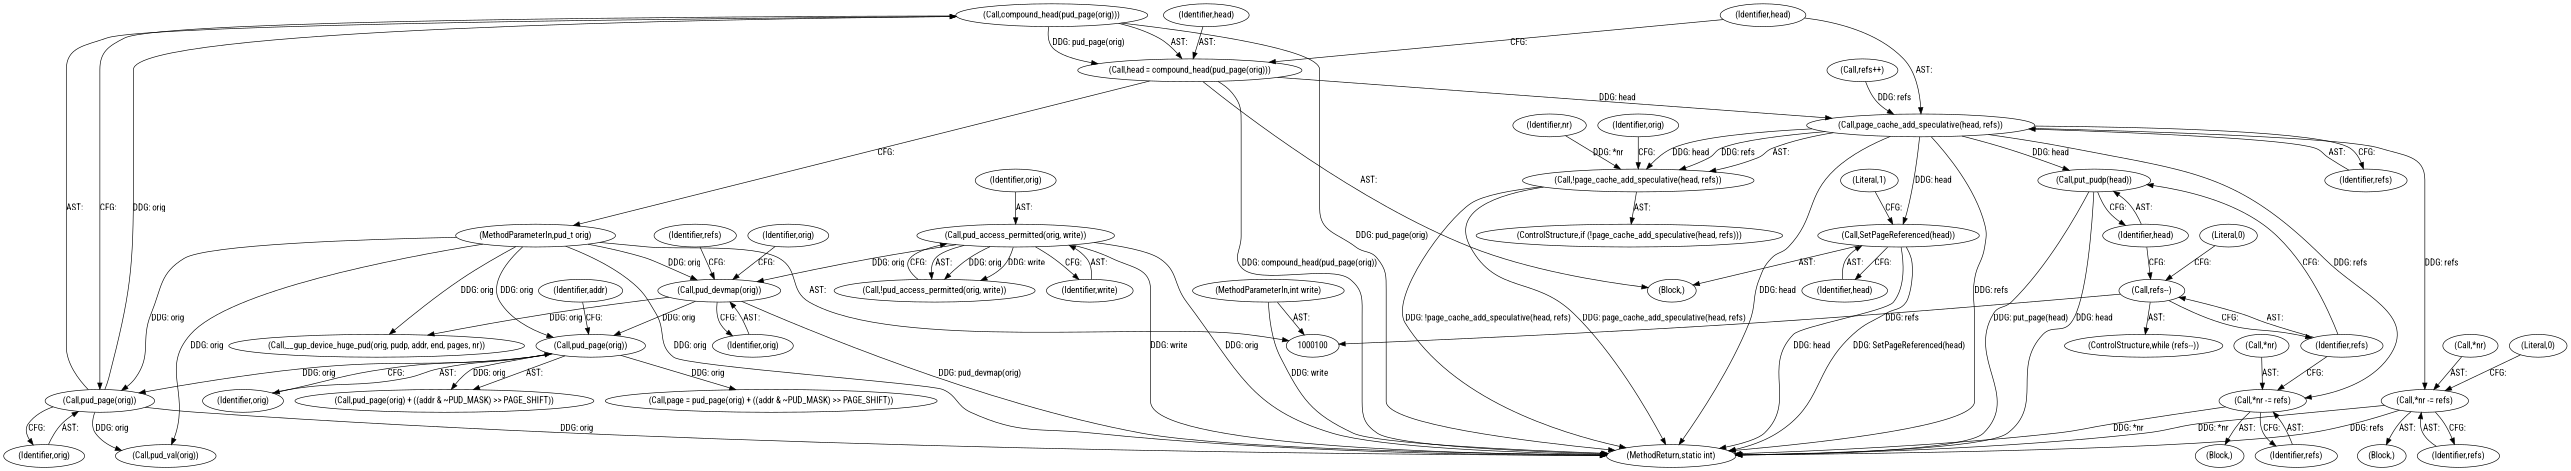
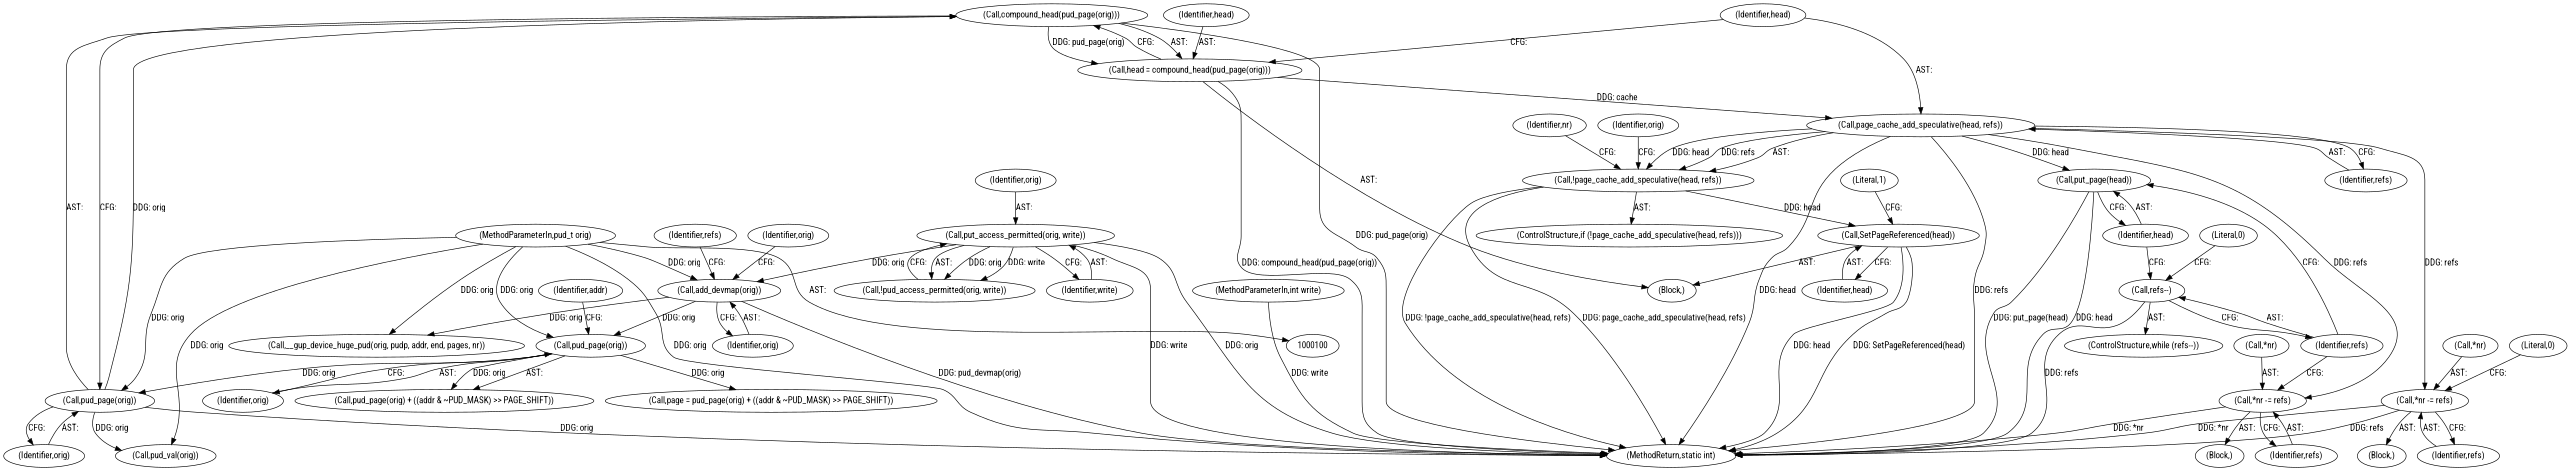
(1862, 70) -> none
(1617, 98) -> (1617, 98)
(865, 152) -> (1131, 42)
(1608, 153) -> (1608, 153)
(1914, 178) -> (1767, 208)
(2094, 180) -> (2094, 180)
(1016, 236) -> (1016, 236)
(719, 291) -> (719, 291)
(1289, 316) -> none
(1733, 324) -> (2036, 428)
